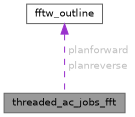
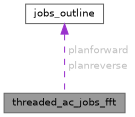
(65, 14) -> (65, 14)
